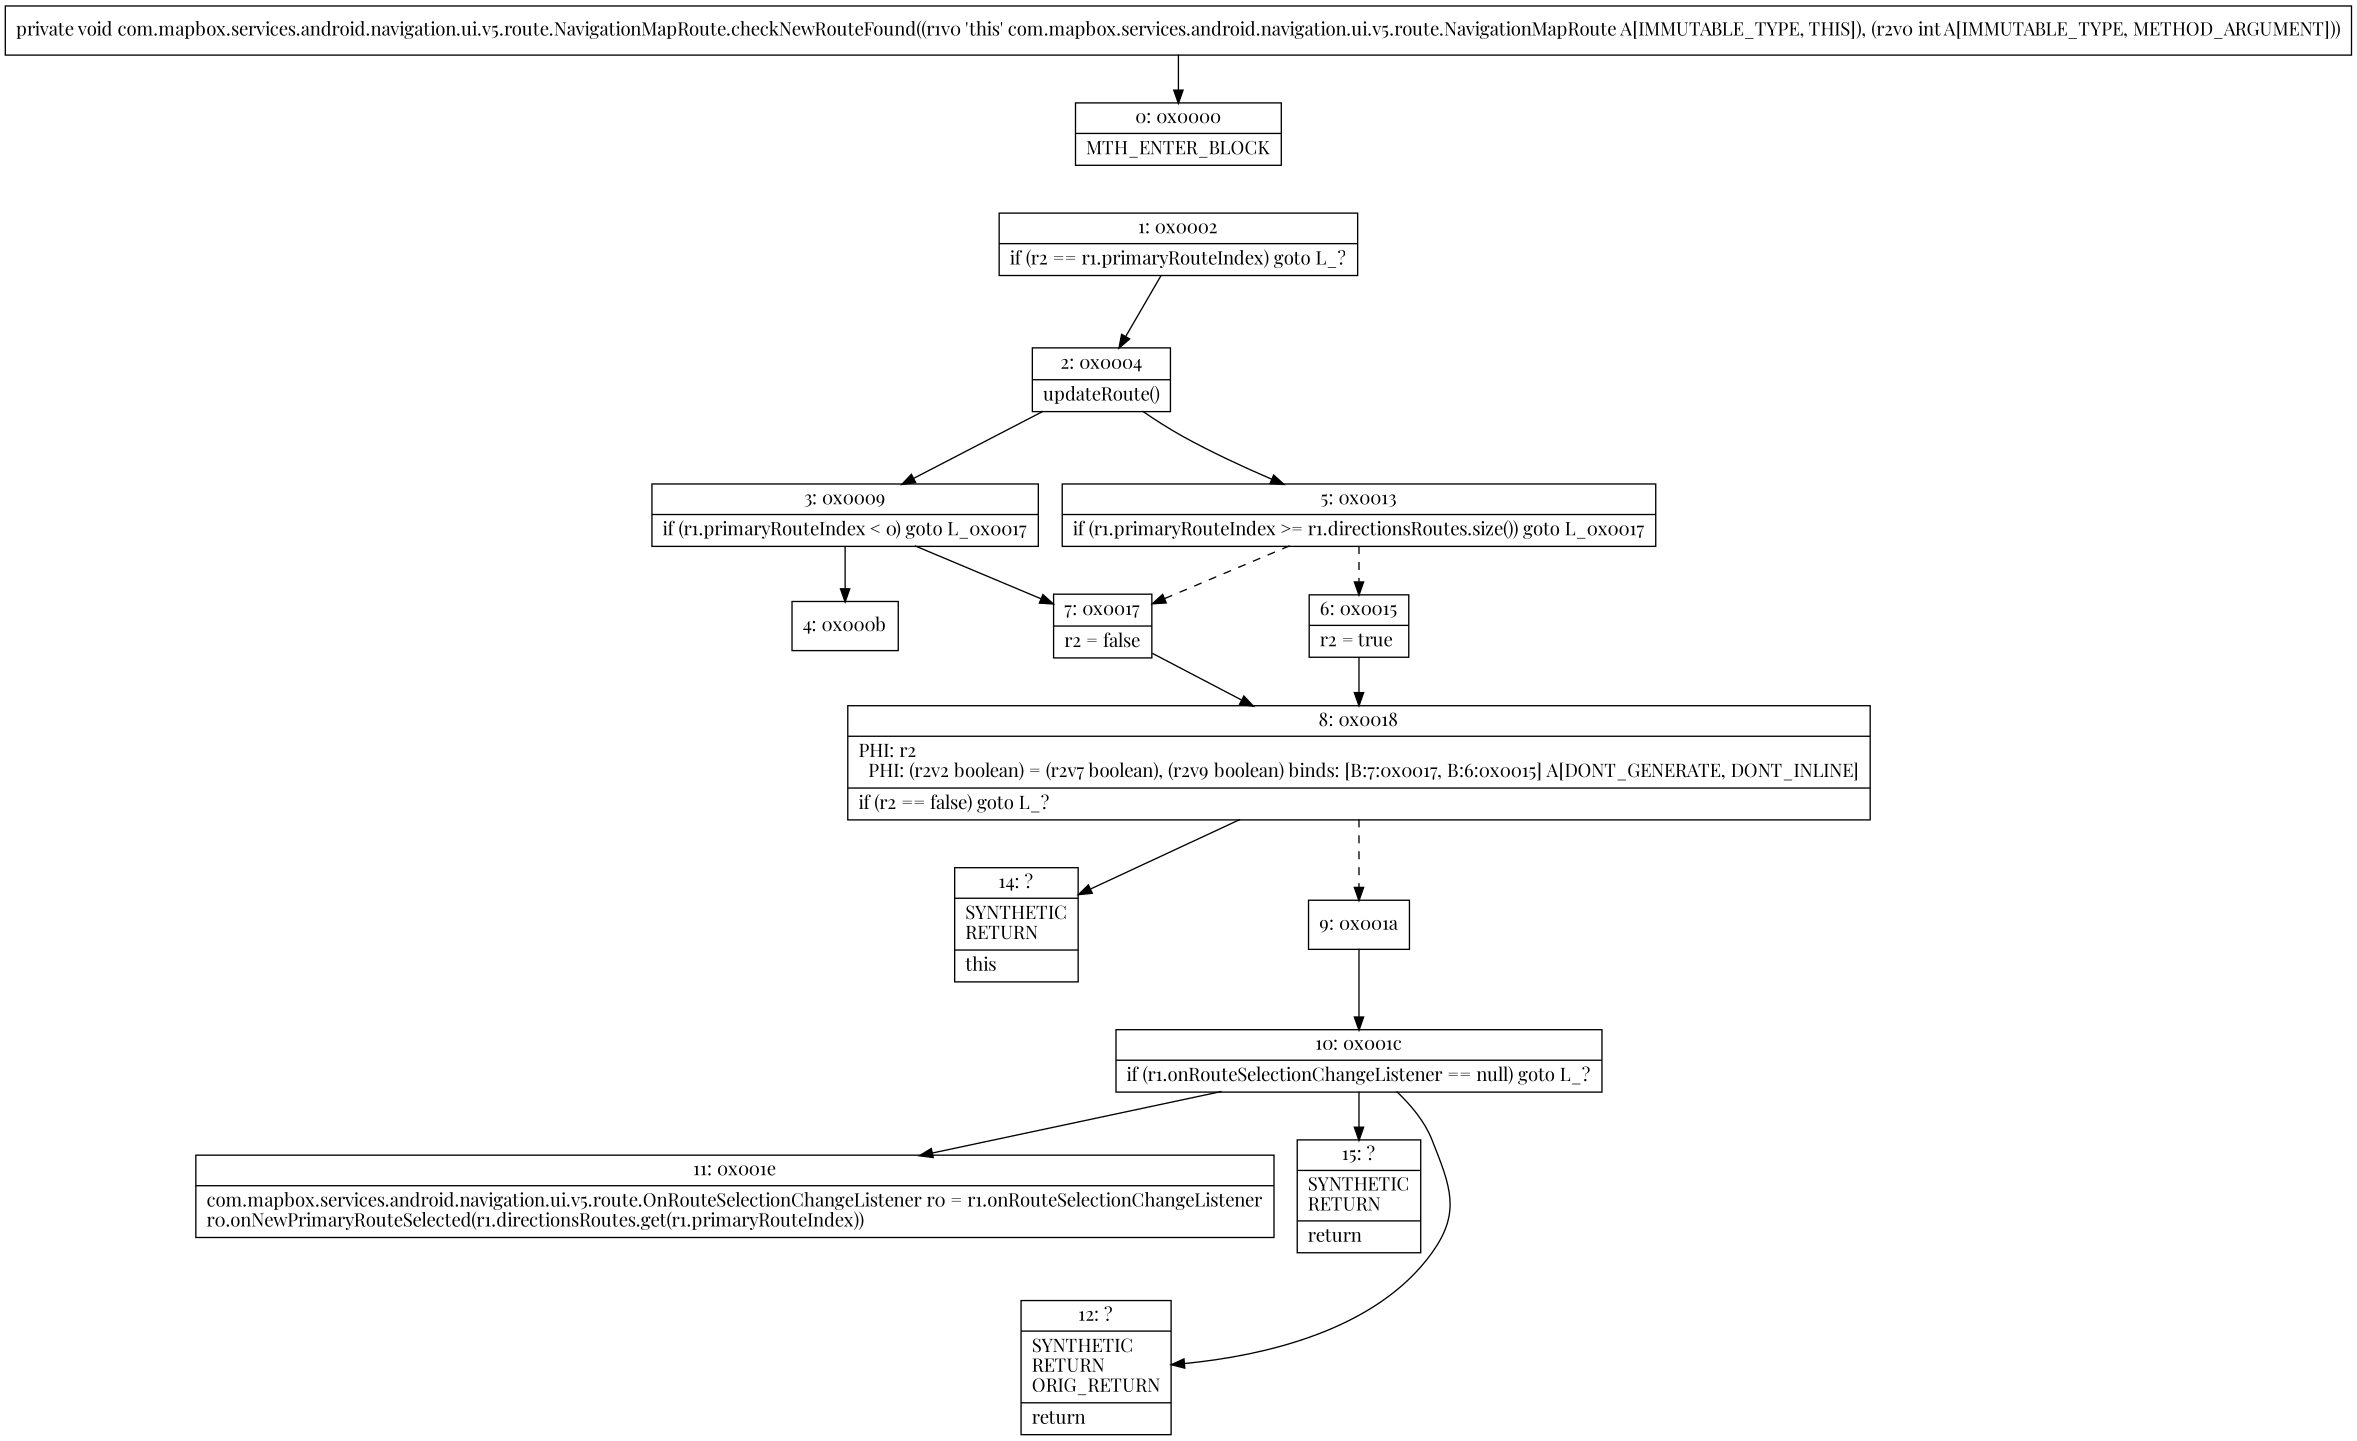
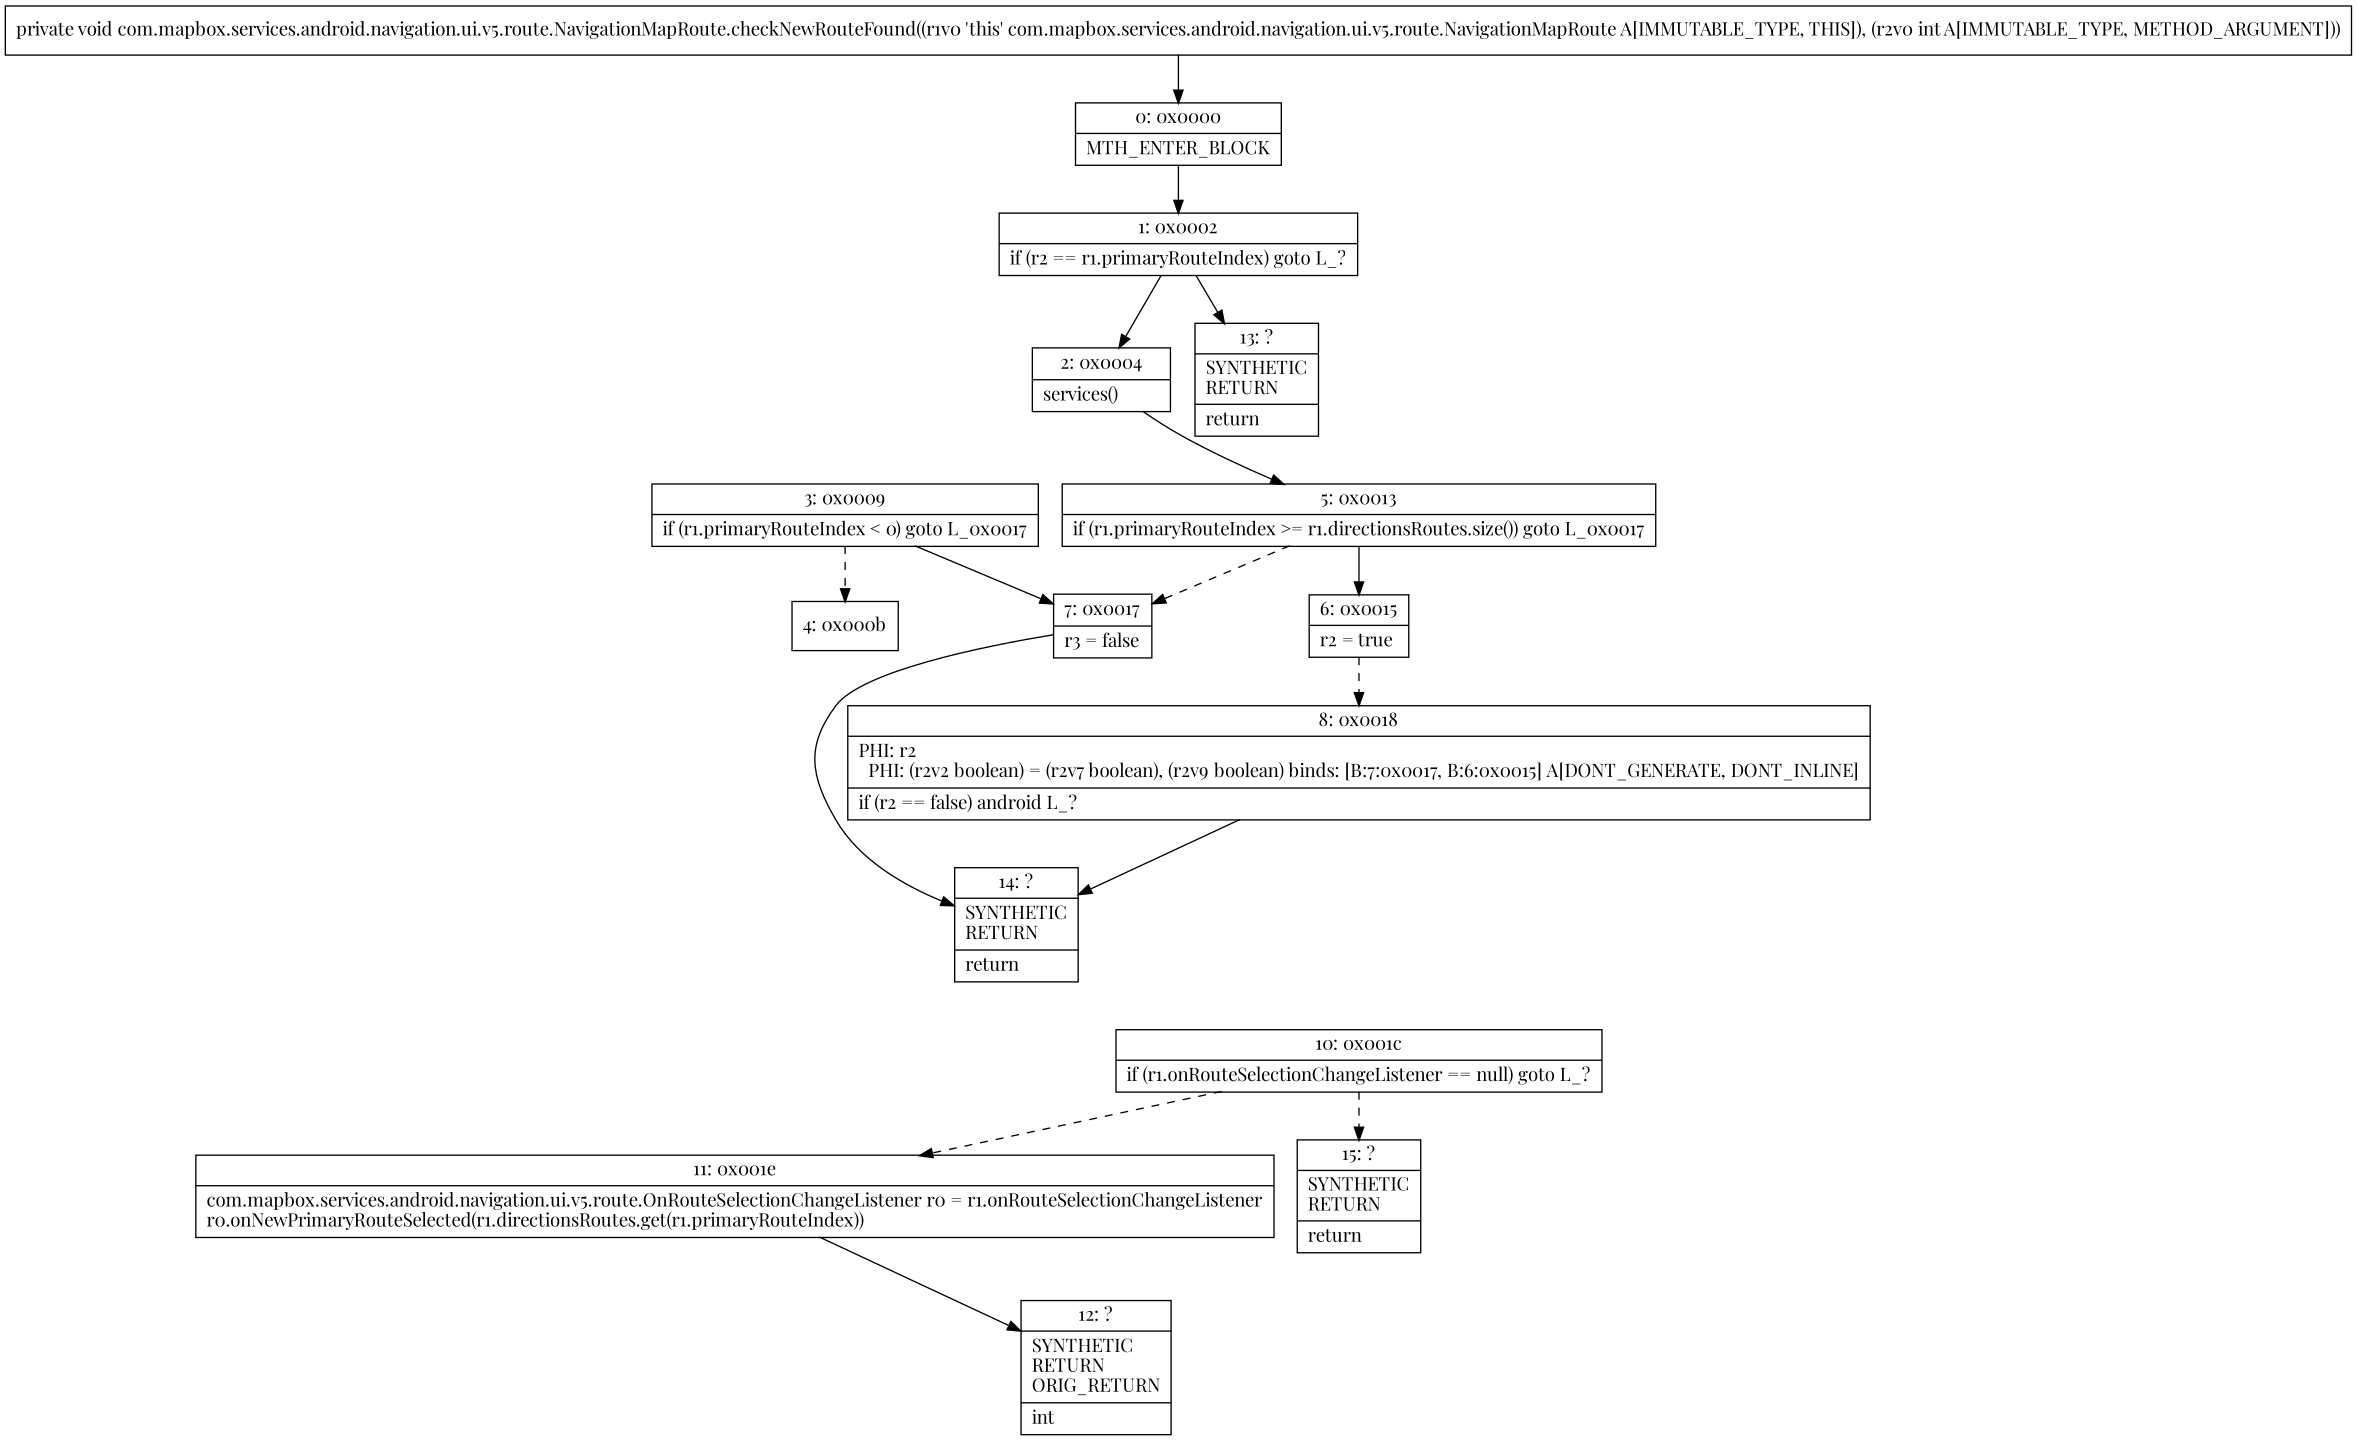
none -> (1178, 183)
none -> (1257, 380)
(1101, 395) -> (1081, 395)
(979, 445) -> none
(1359, 564) -> (1359, 564)
(845, 567) -> (845, 567)
(1103, 641) -> (1102, 641)
(1359, 675) -> (1359, 675)
(1197, 677) -> (828, 717)
(955, 803) -> (969, 803)
(1359, 925) -> none
(981, 965) -> (993, 965)
(1359, 1109) -> (1359, 1109)
(1077, 1122) -> (1077, 1122)
(1398, 1288) -> (914, 1281)
(1059, 1418) -> (1044, 1418)
